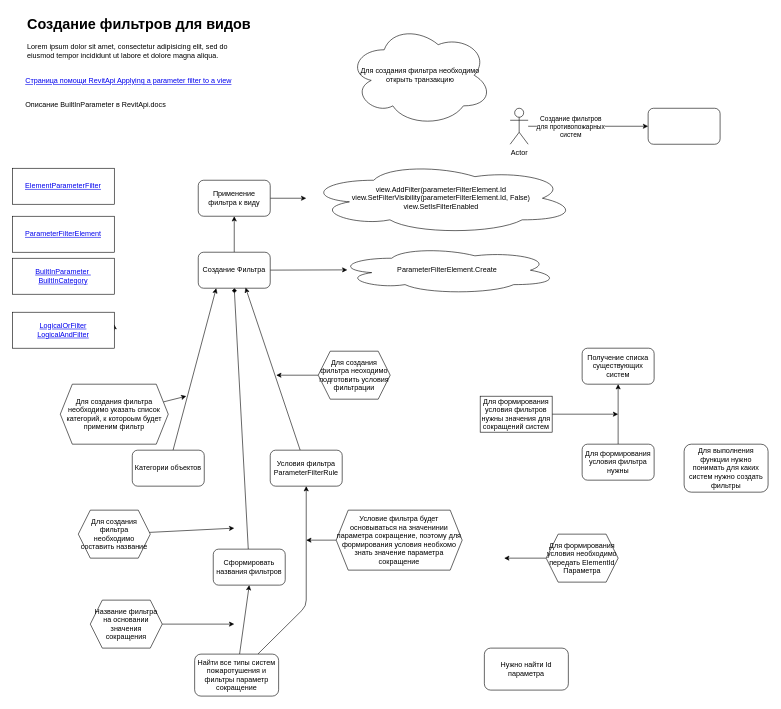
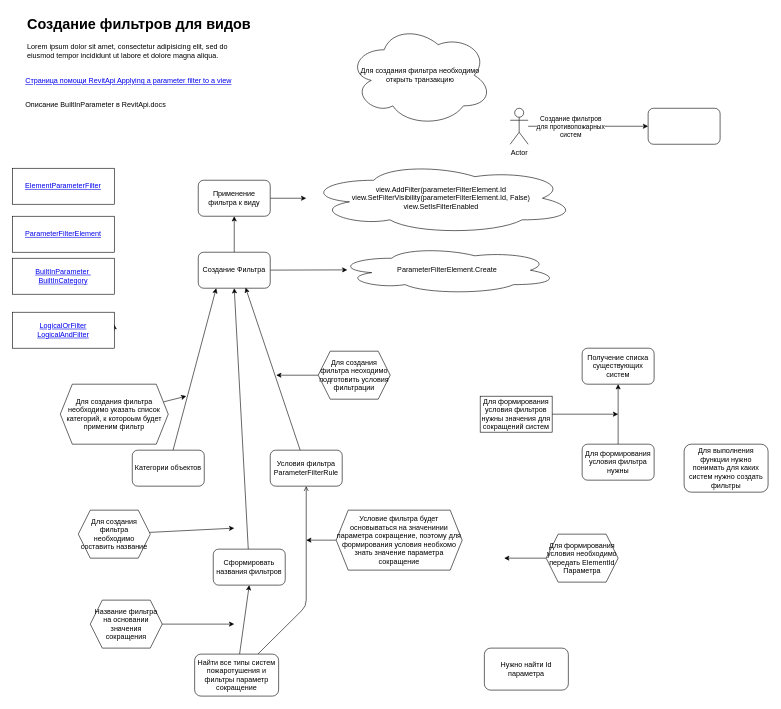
(235, 294) -> (235, 293)
(306, 491) -> (306, 490)
